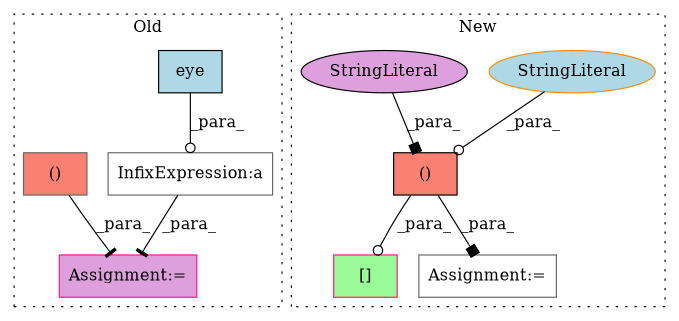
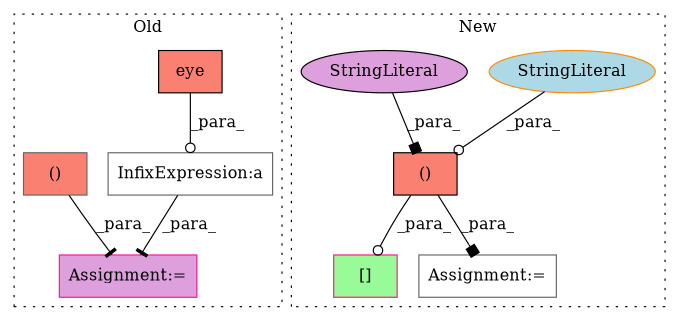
(190, 72) -> (190, 72)
